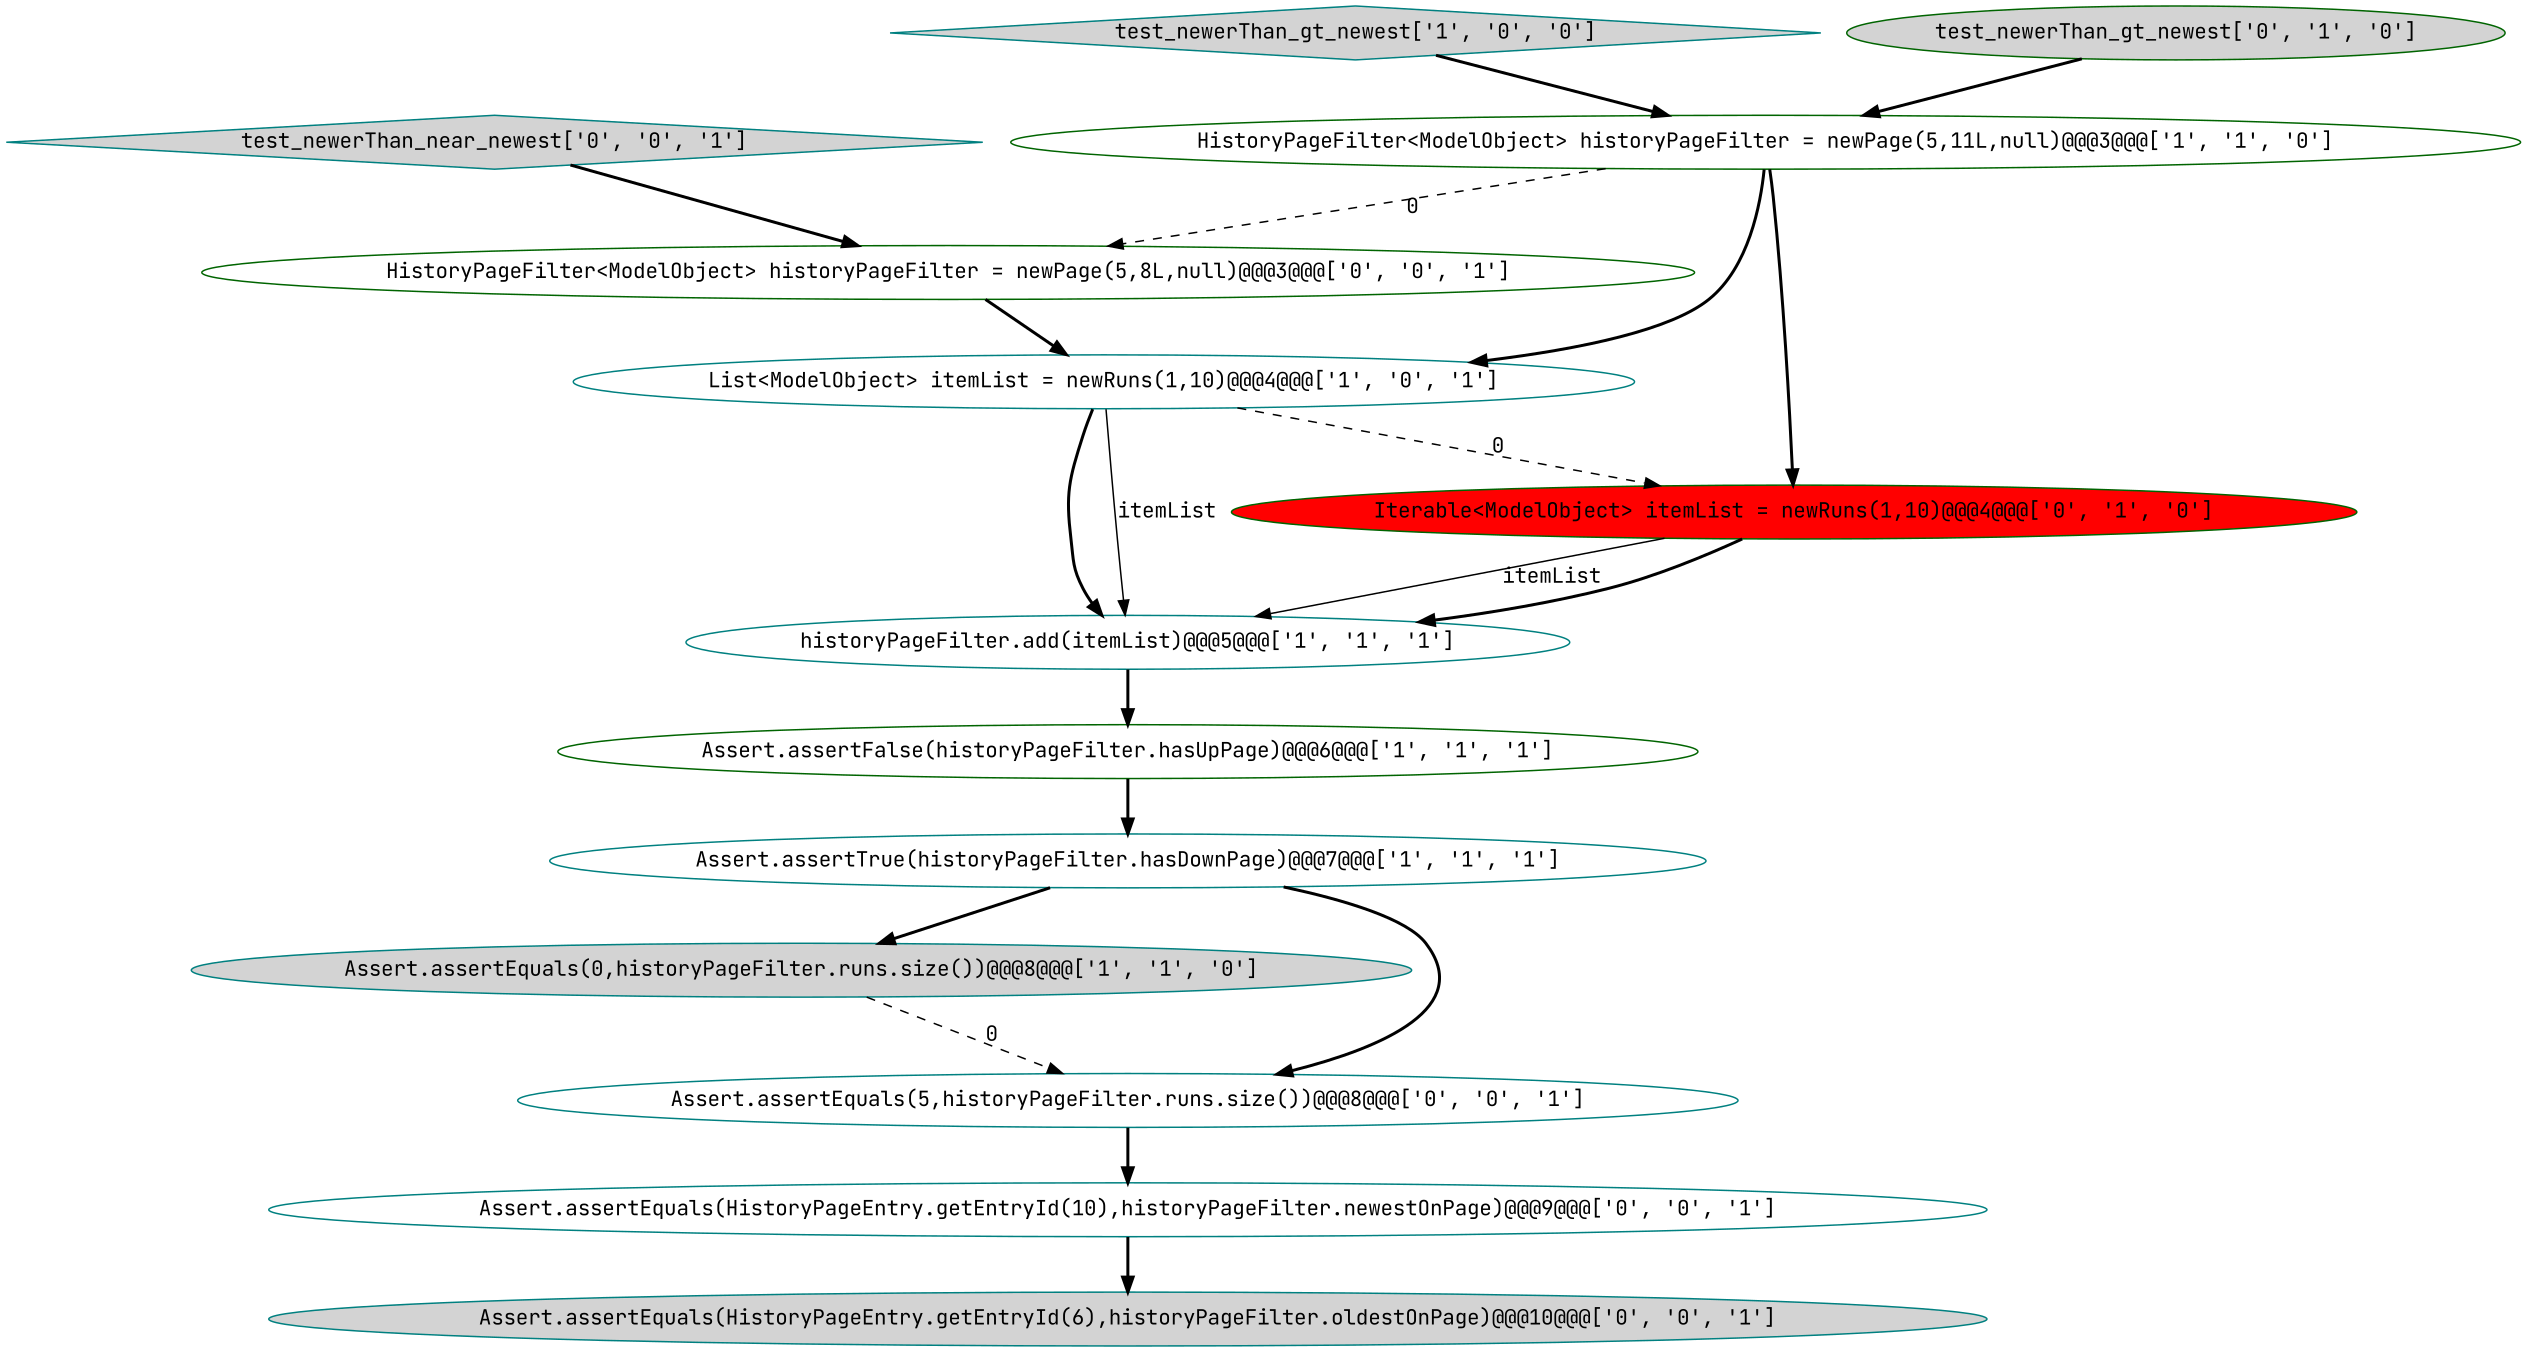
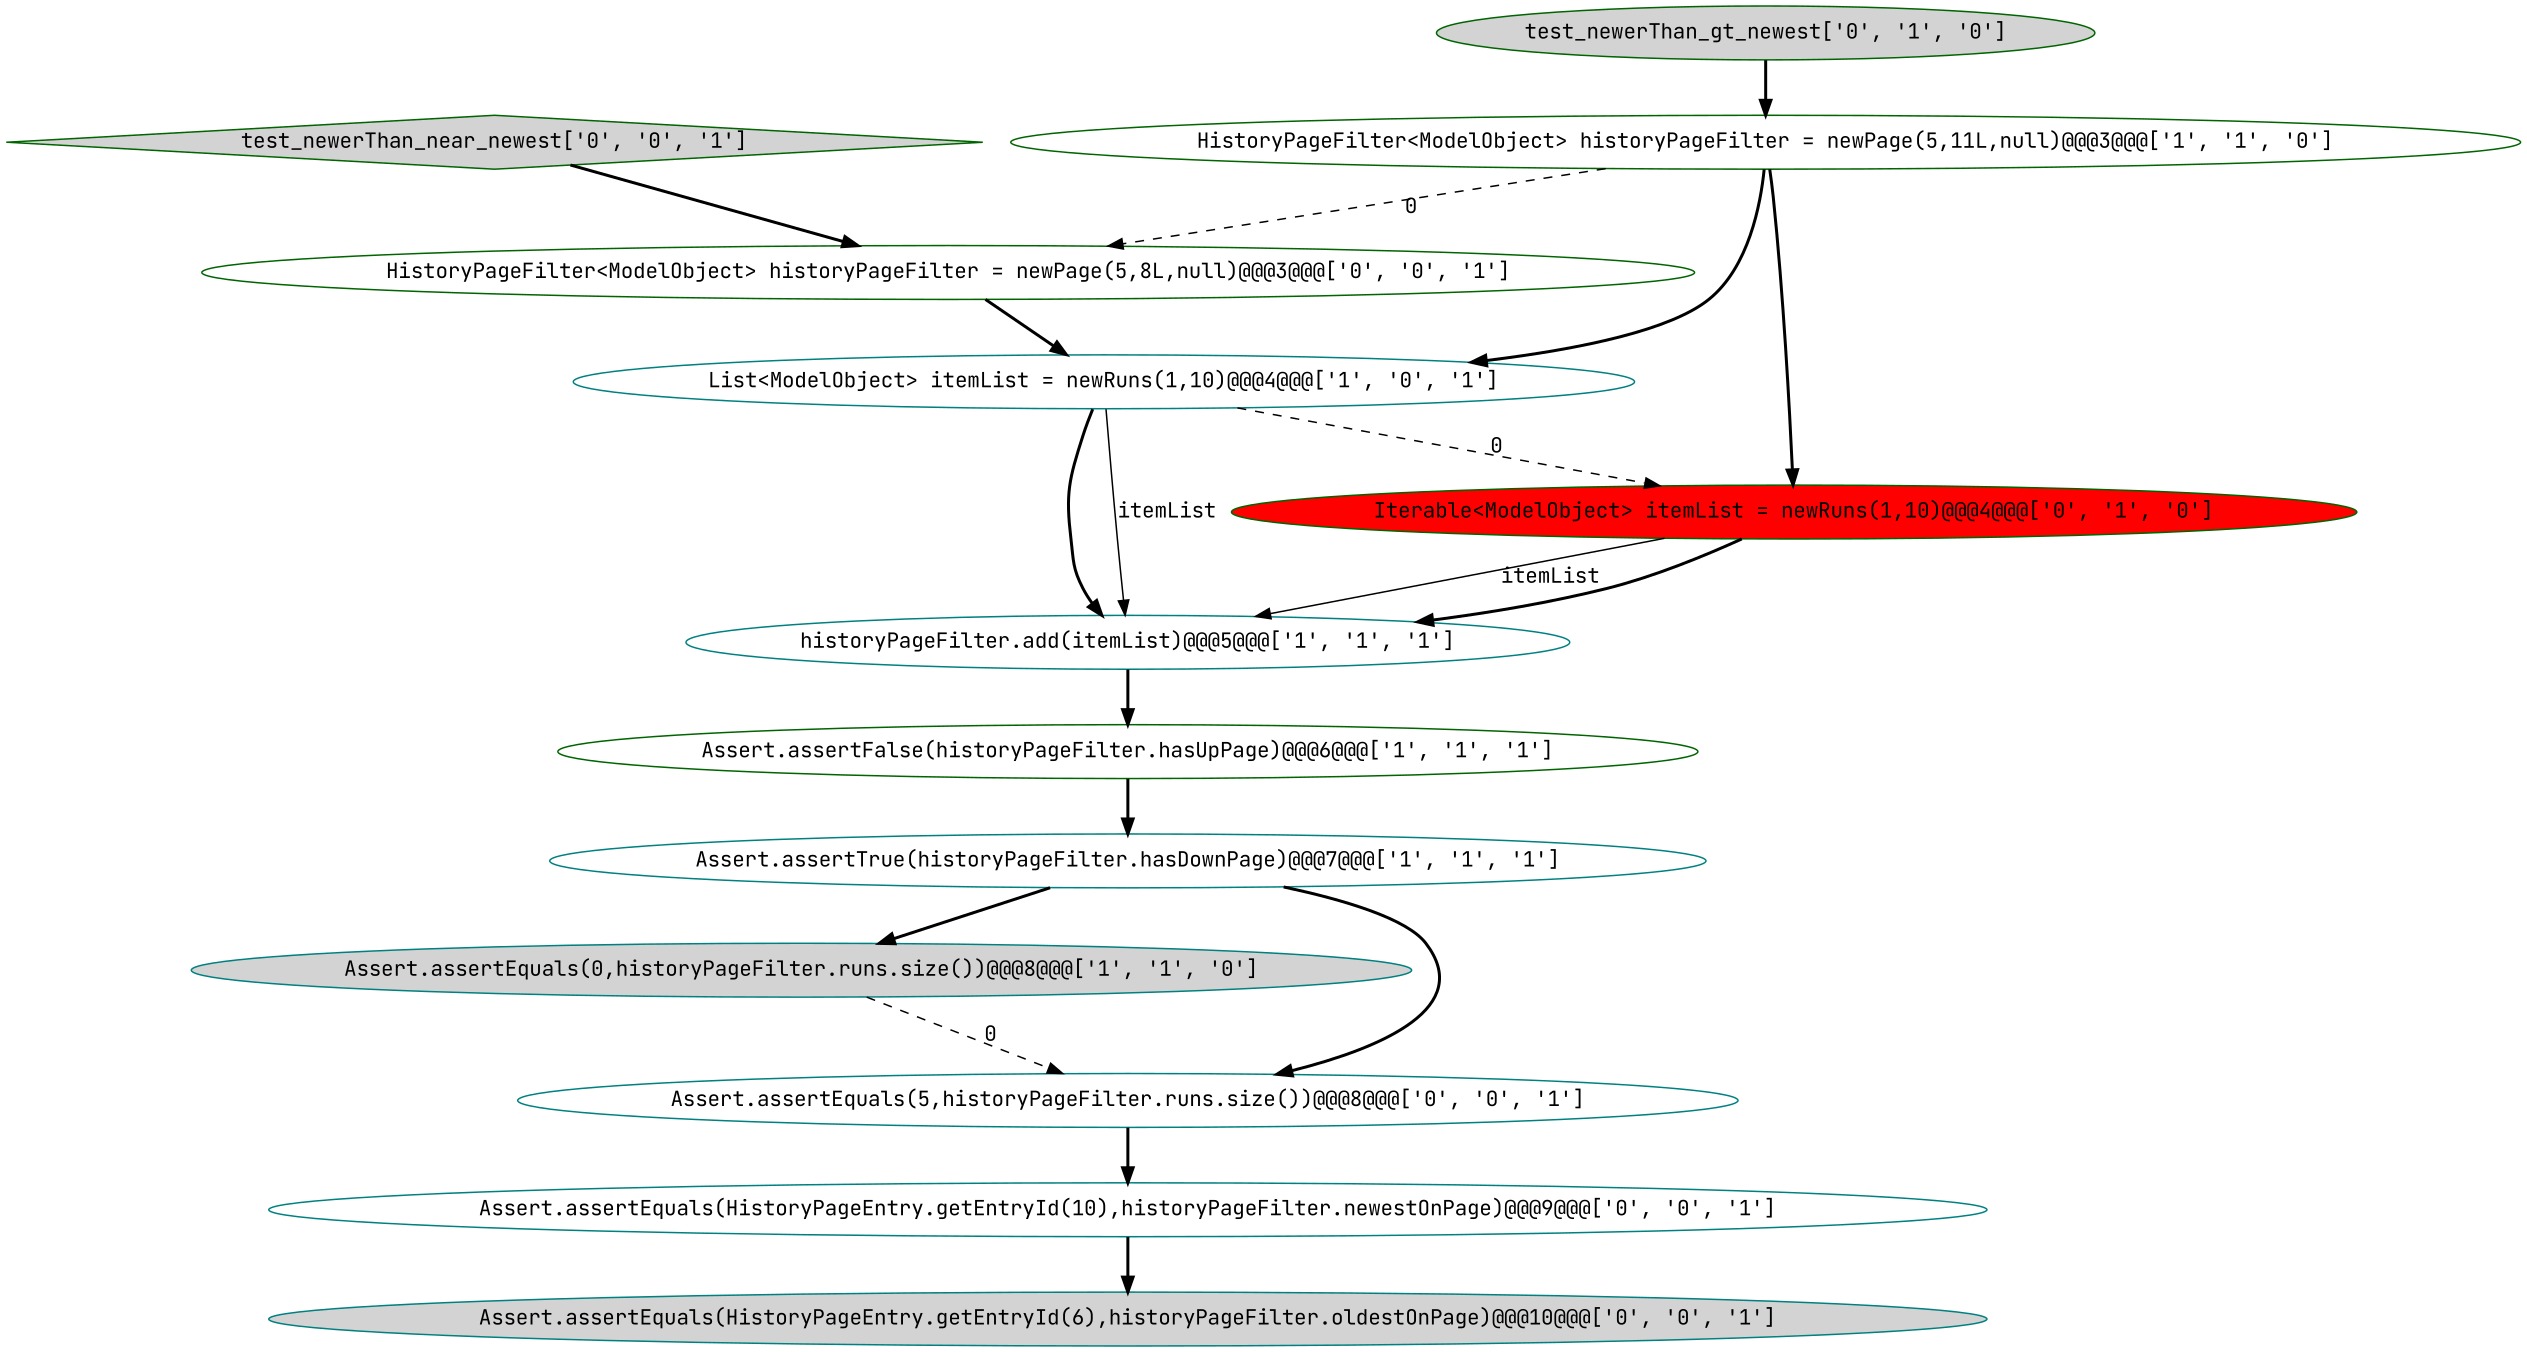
(1355, 33) -> none
(495, 142) -> (495, 142)
